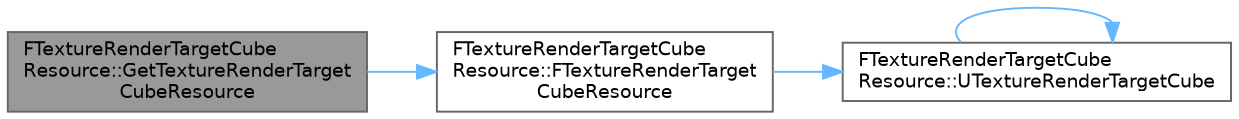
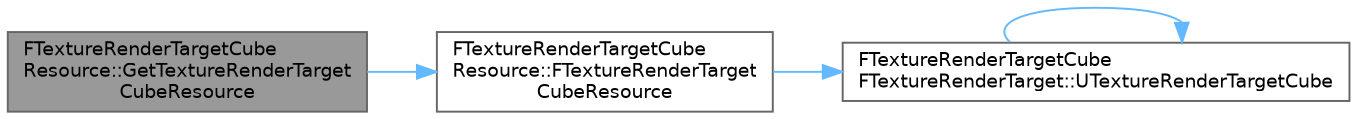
(1037, 72) -> (1096, 72)
